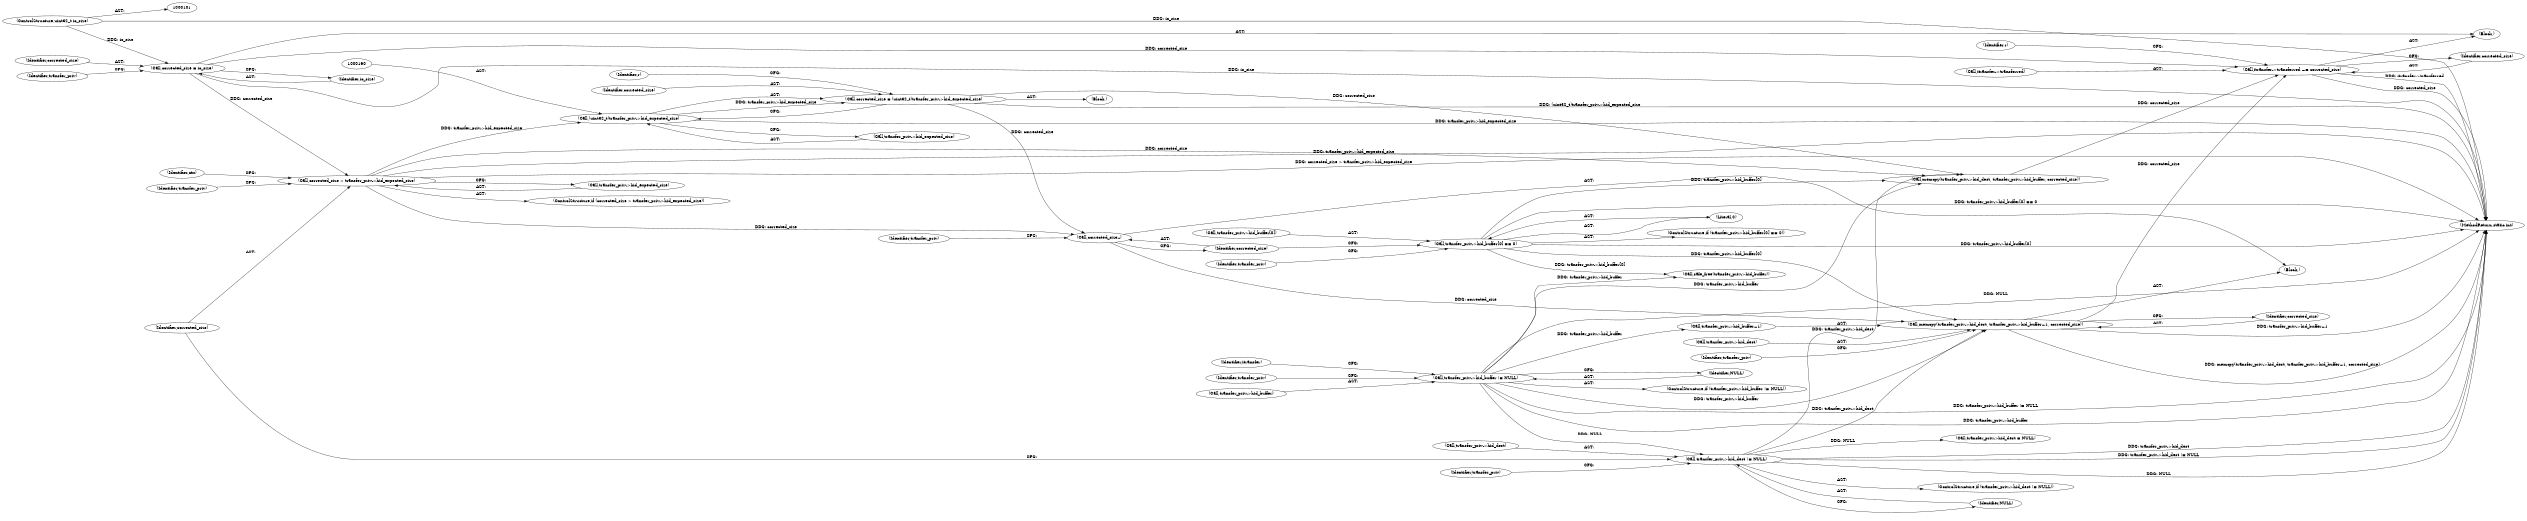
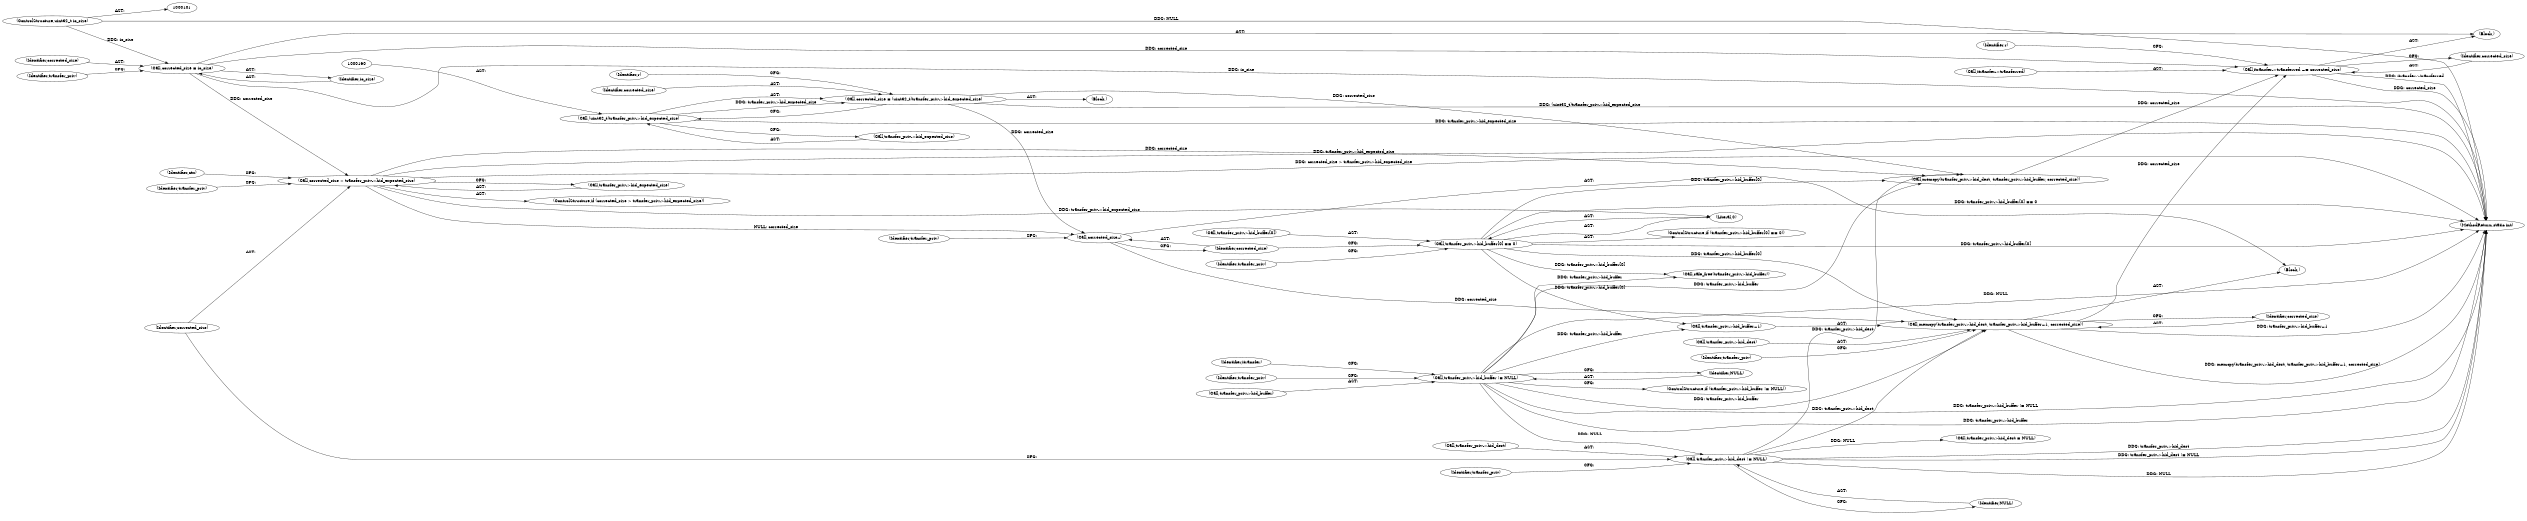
(1166, 19) -> (1166, 19)
(251, 70) -> (251, 70)
(470, 139) -> (1039, 214)
(776, 227) -> (776, 227)
none -> (1575, 303)
(1590, 383) -> (1590, 383)
(1996, 487) -> none
